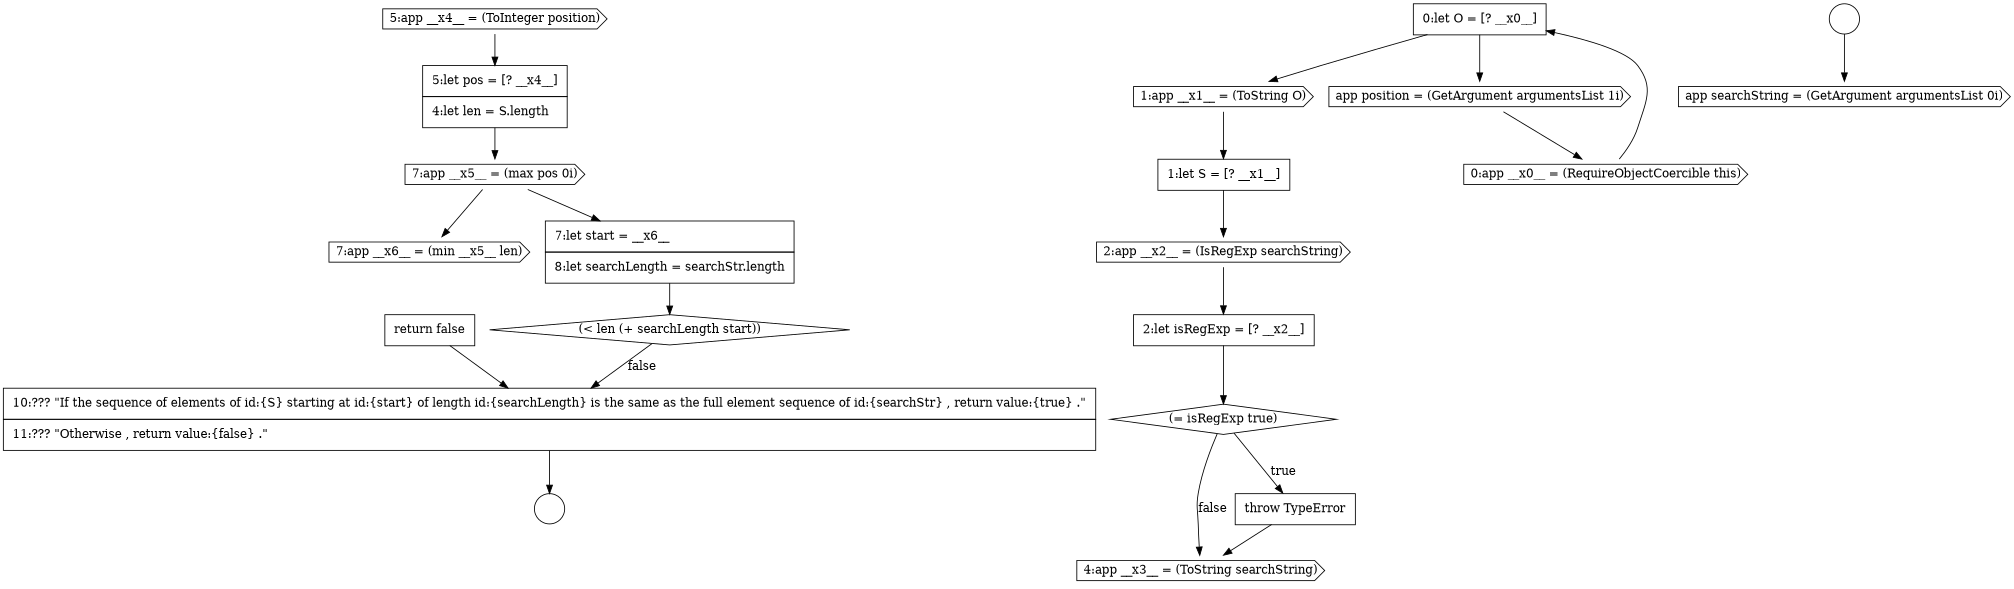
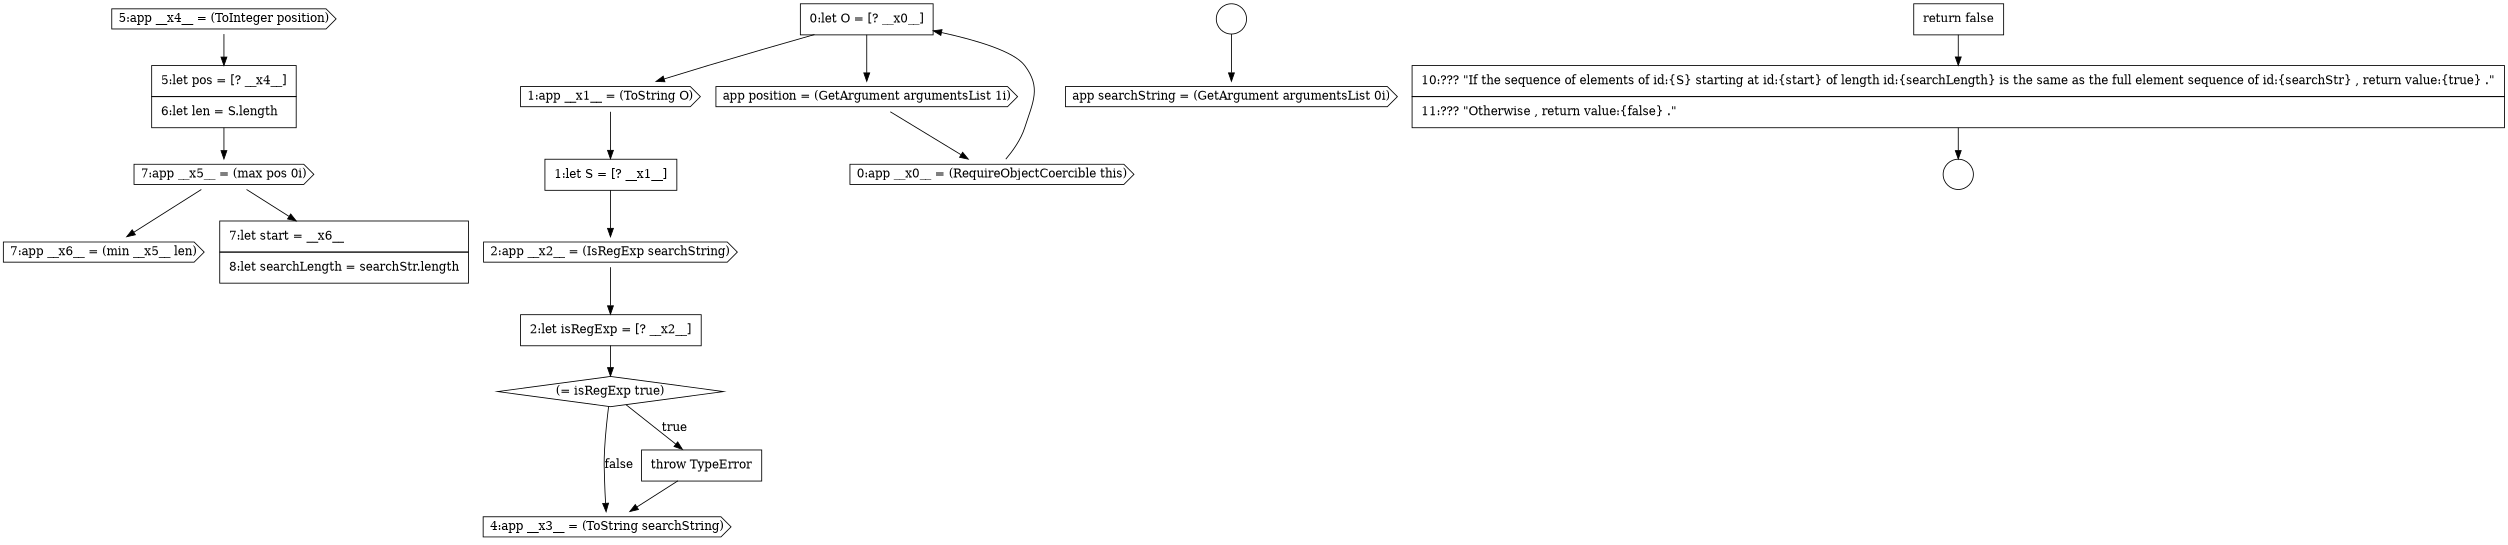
(490, 112) -> (219, 112)
(670, 330) -> none
